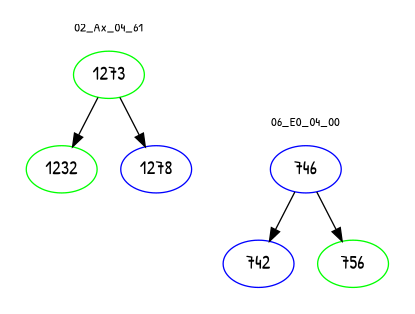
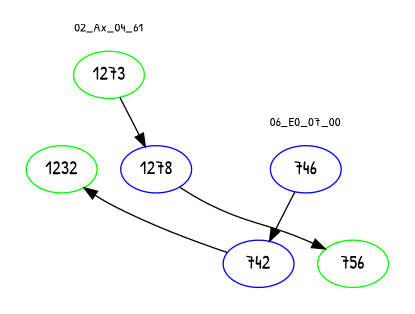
(88, 116) -> (160, 227)
(306, 123) -> (306, 123)
(326, 211) -> (245, 219)
